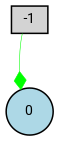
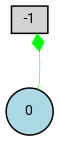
(20, 52) -> (40, 71)
